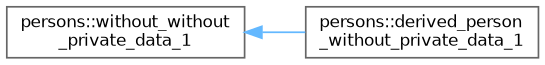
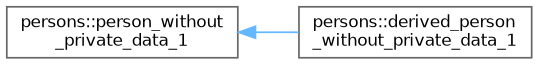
(126, 32) -> (122, 32)
